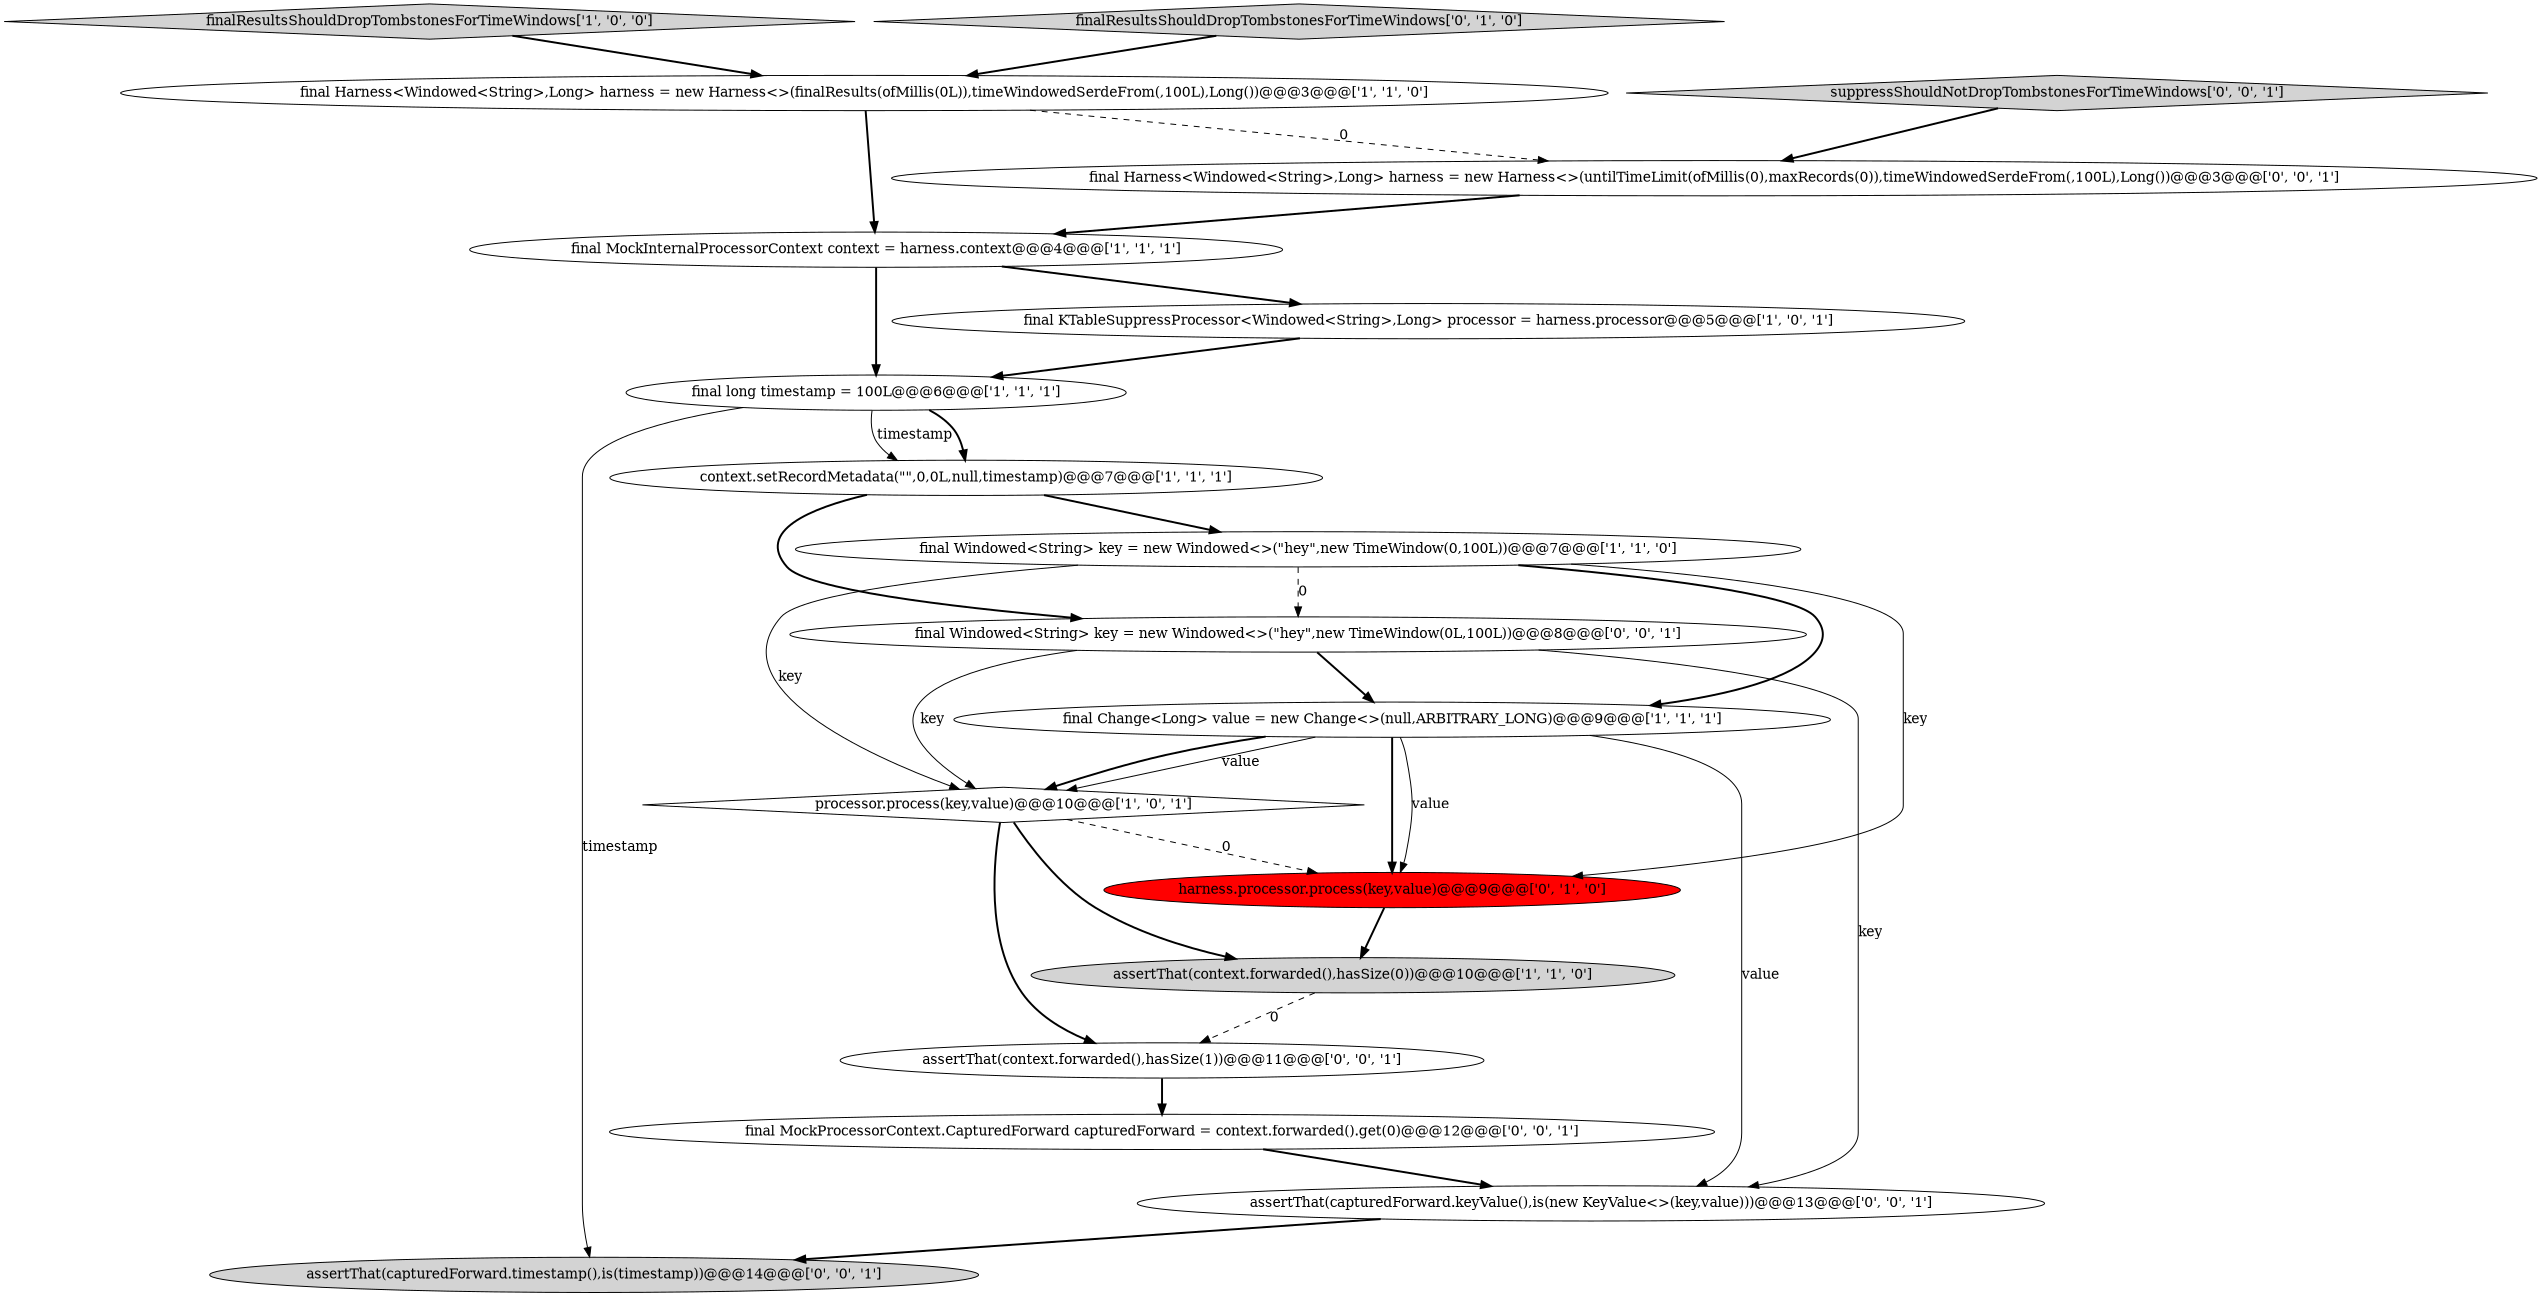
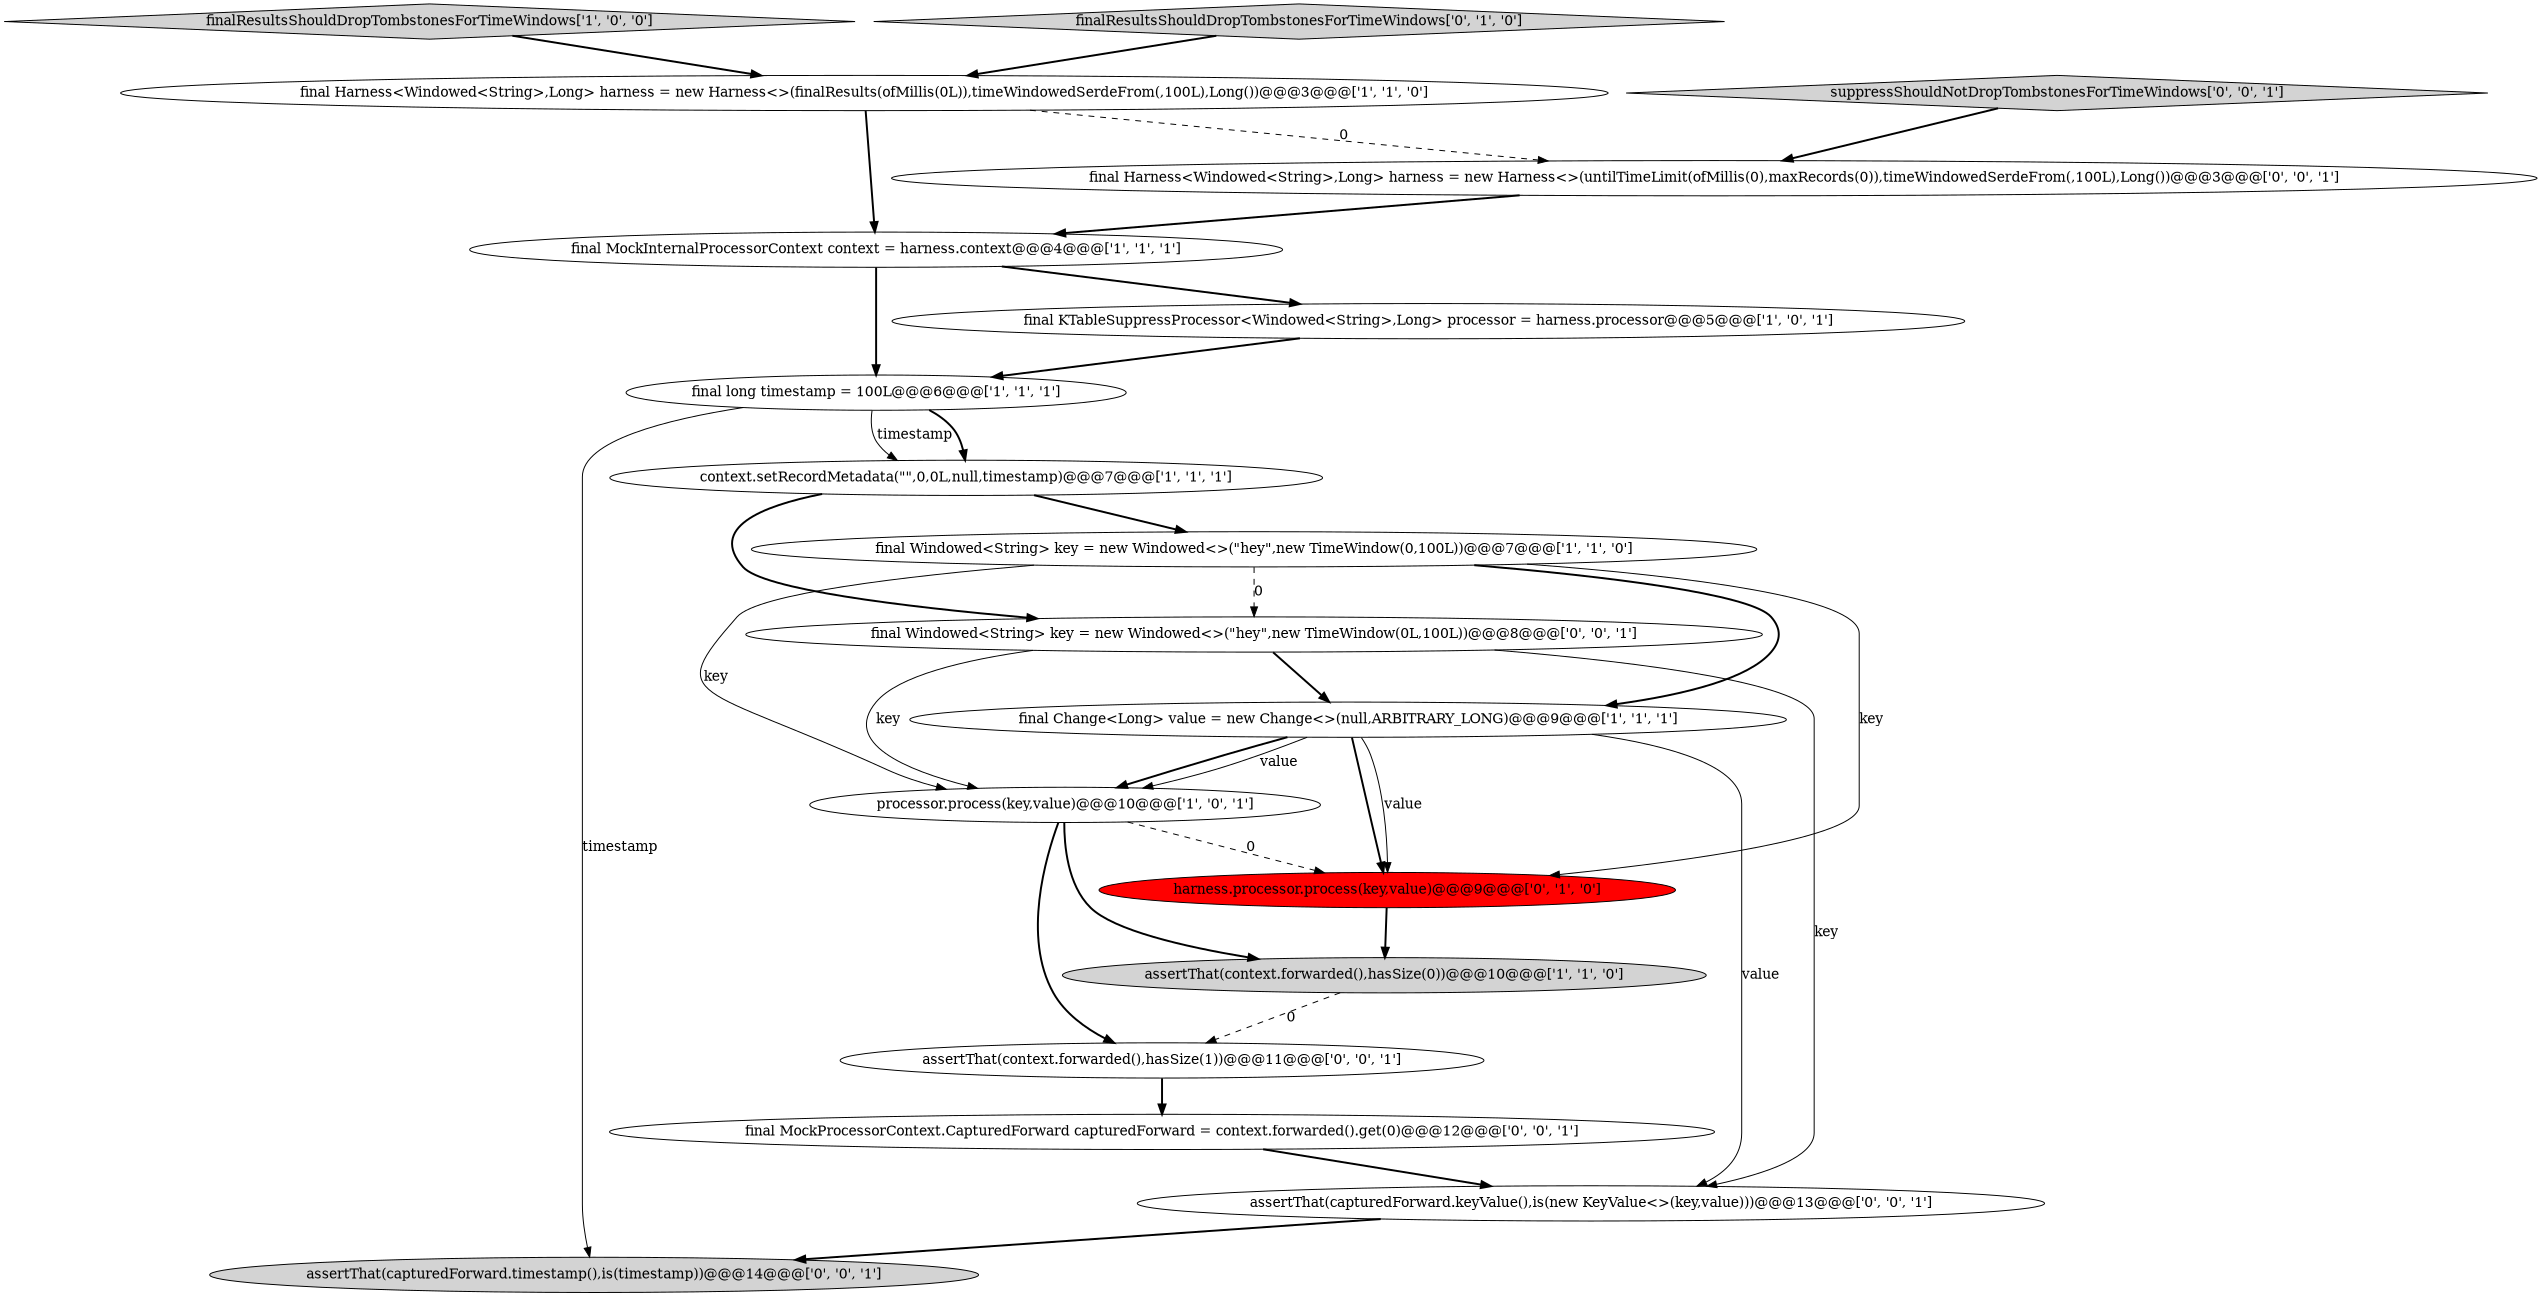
(1003, 805) -> (1065, 805)
